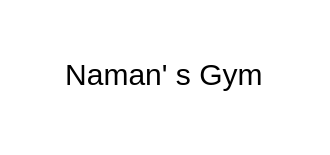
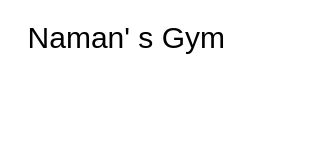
(164, 76) -> (126, 39)
